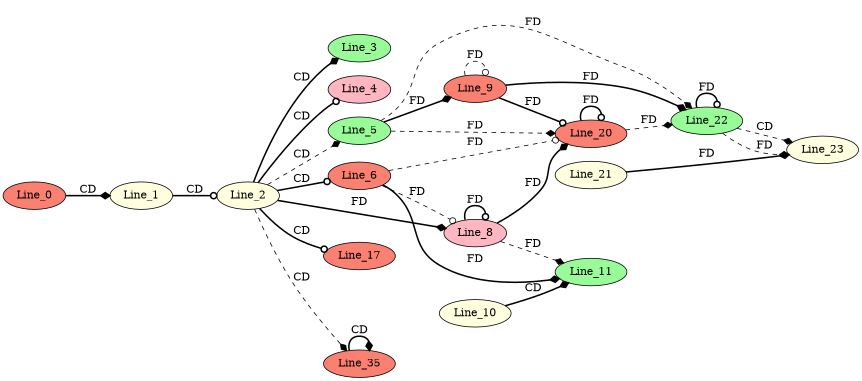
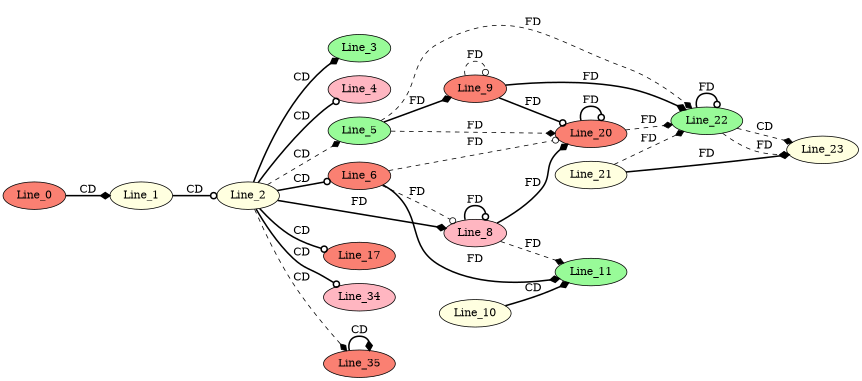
none -> (645, 150)
none -> (359, 297)
